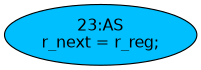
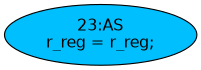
(101, 35) -> (101, 35)
